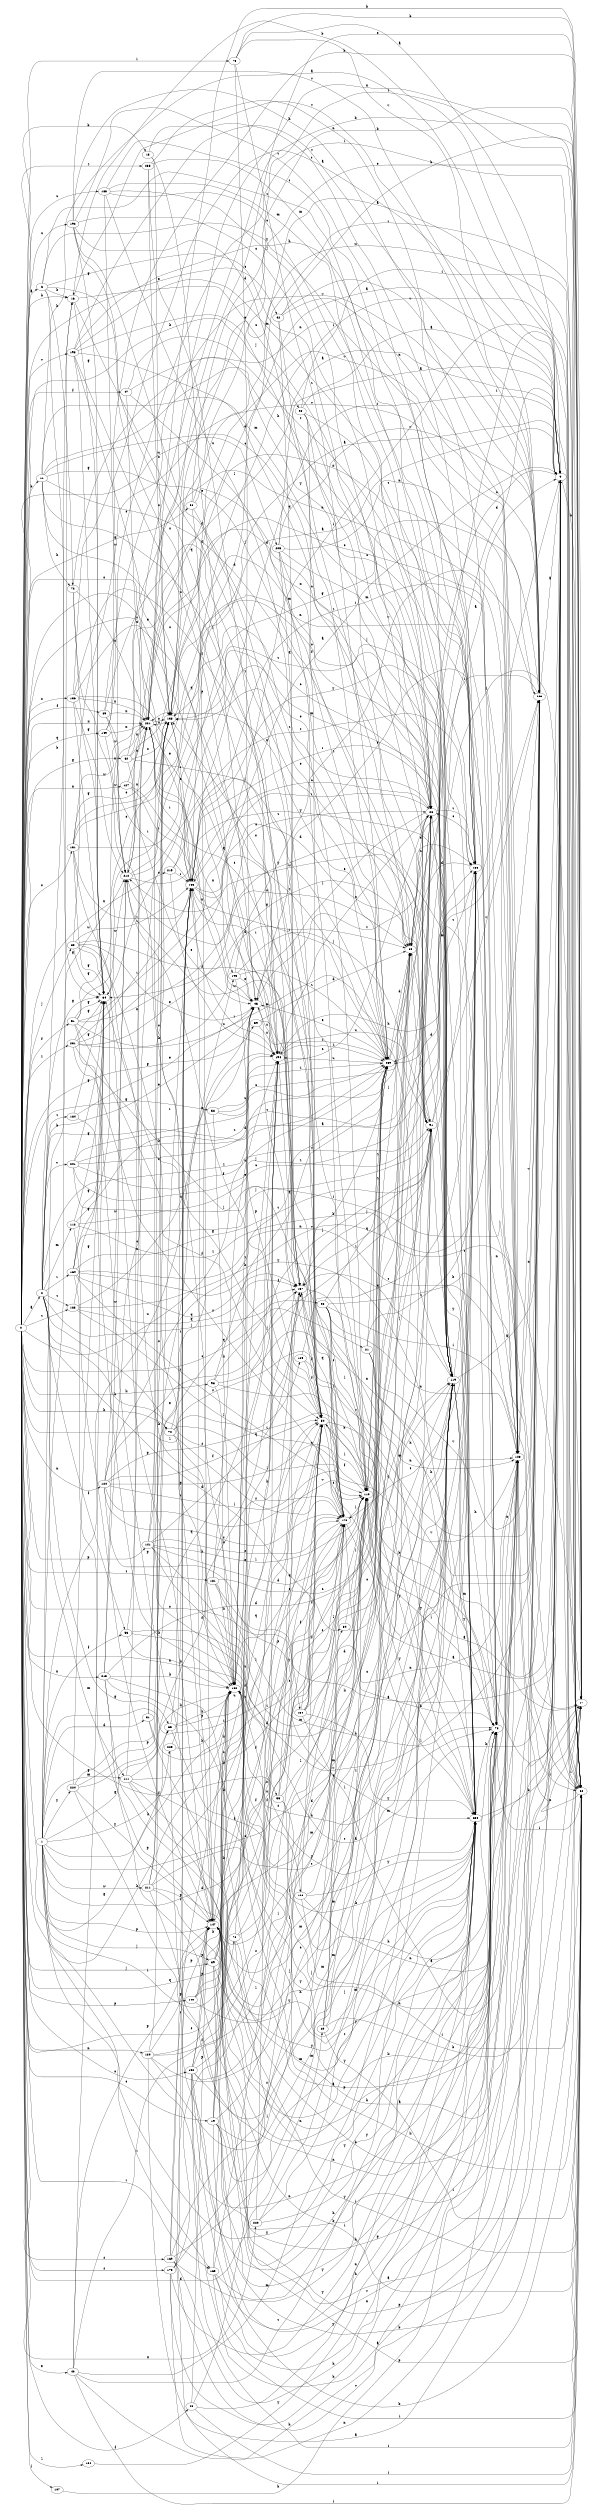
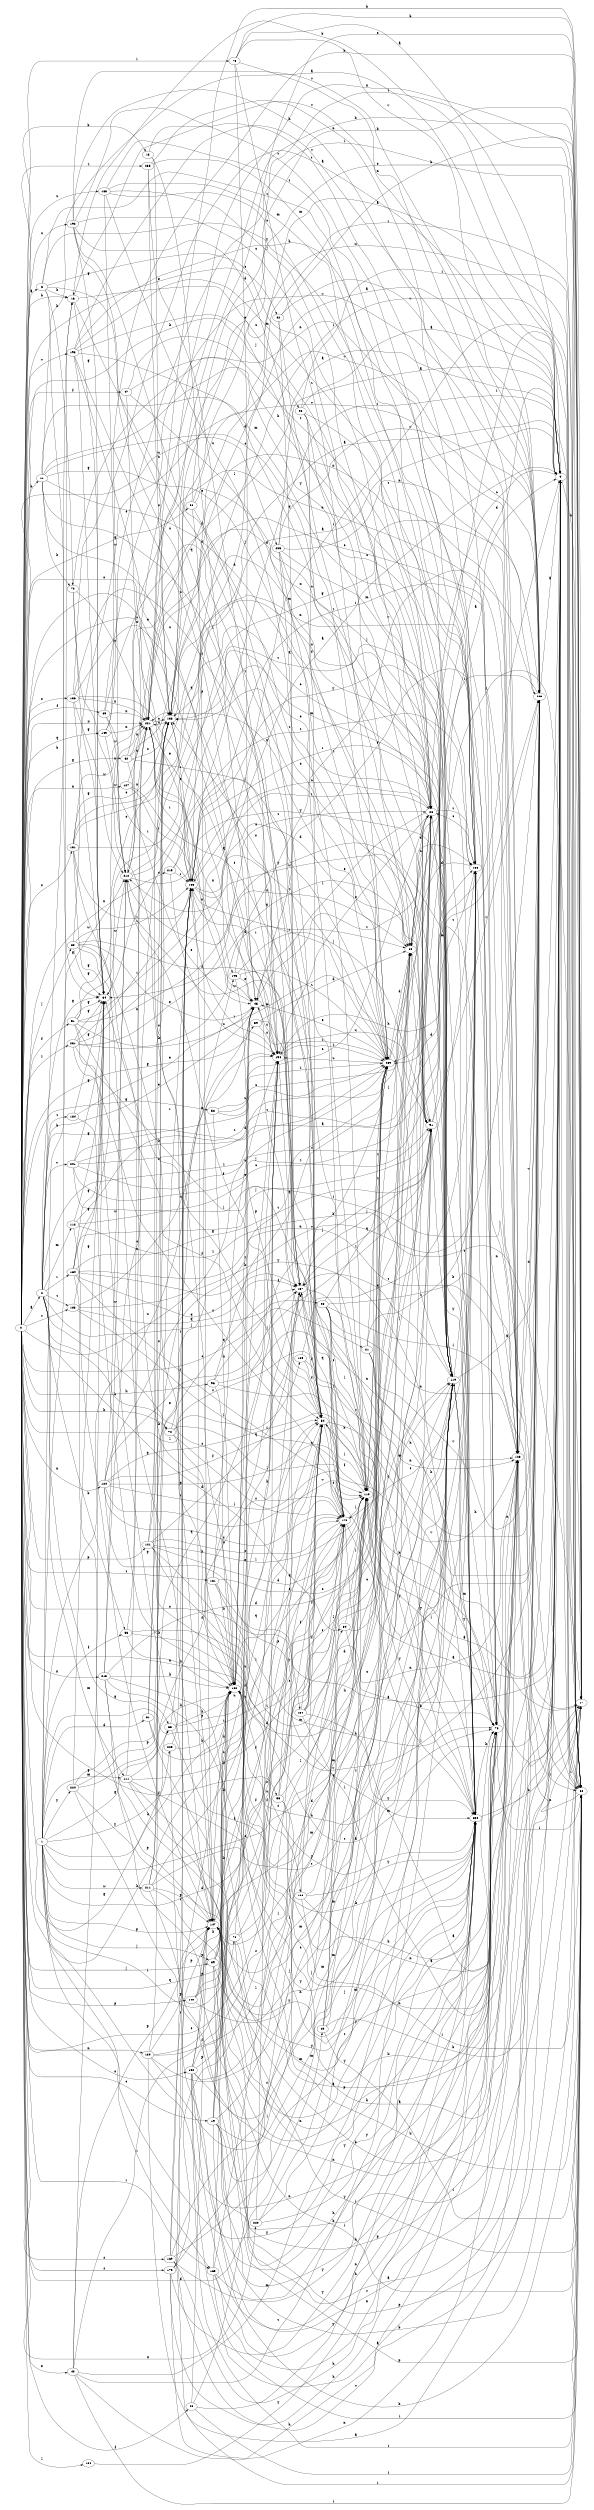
(511, 784) -> (512, 697)
(89, 1494) -> (89, 1494)
none -> (513, 1790)
(57, 2490) -> none
